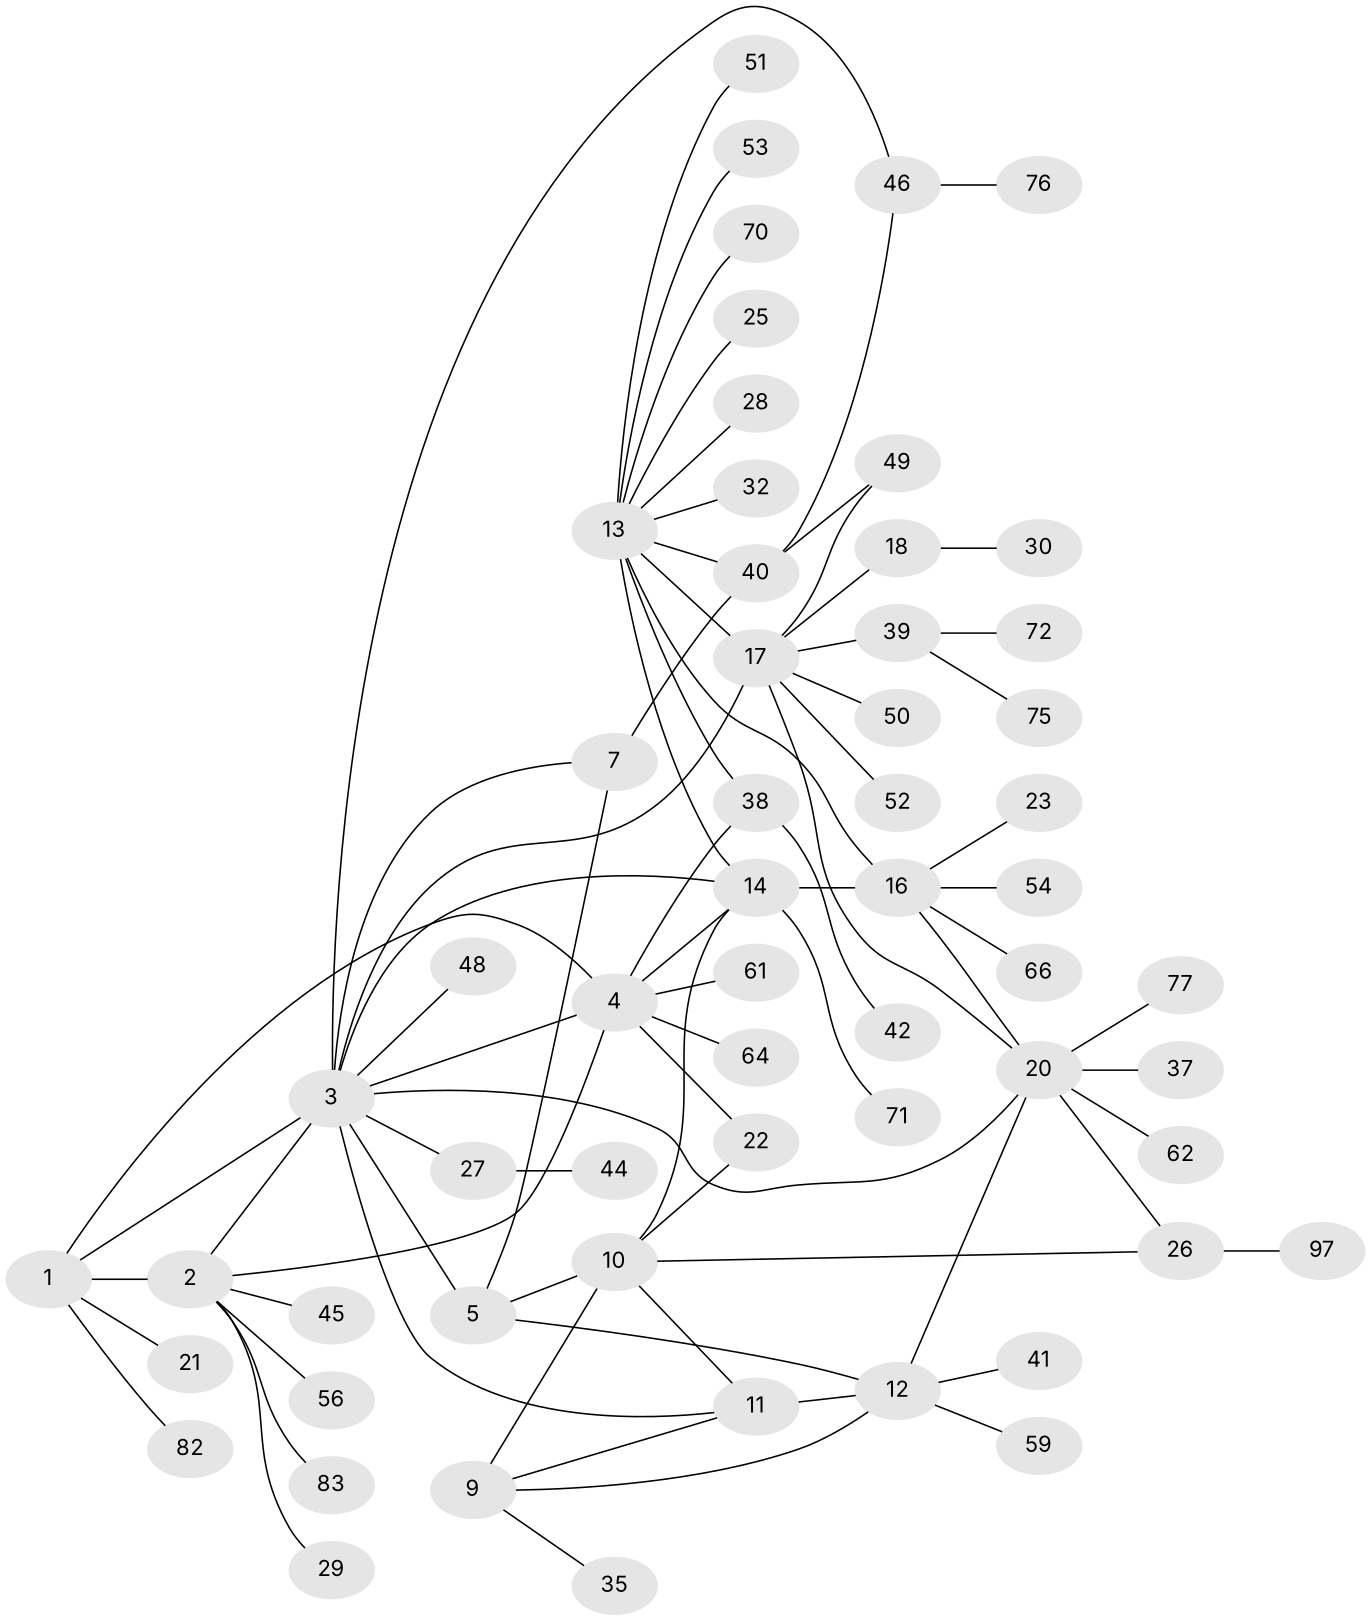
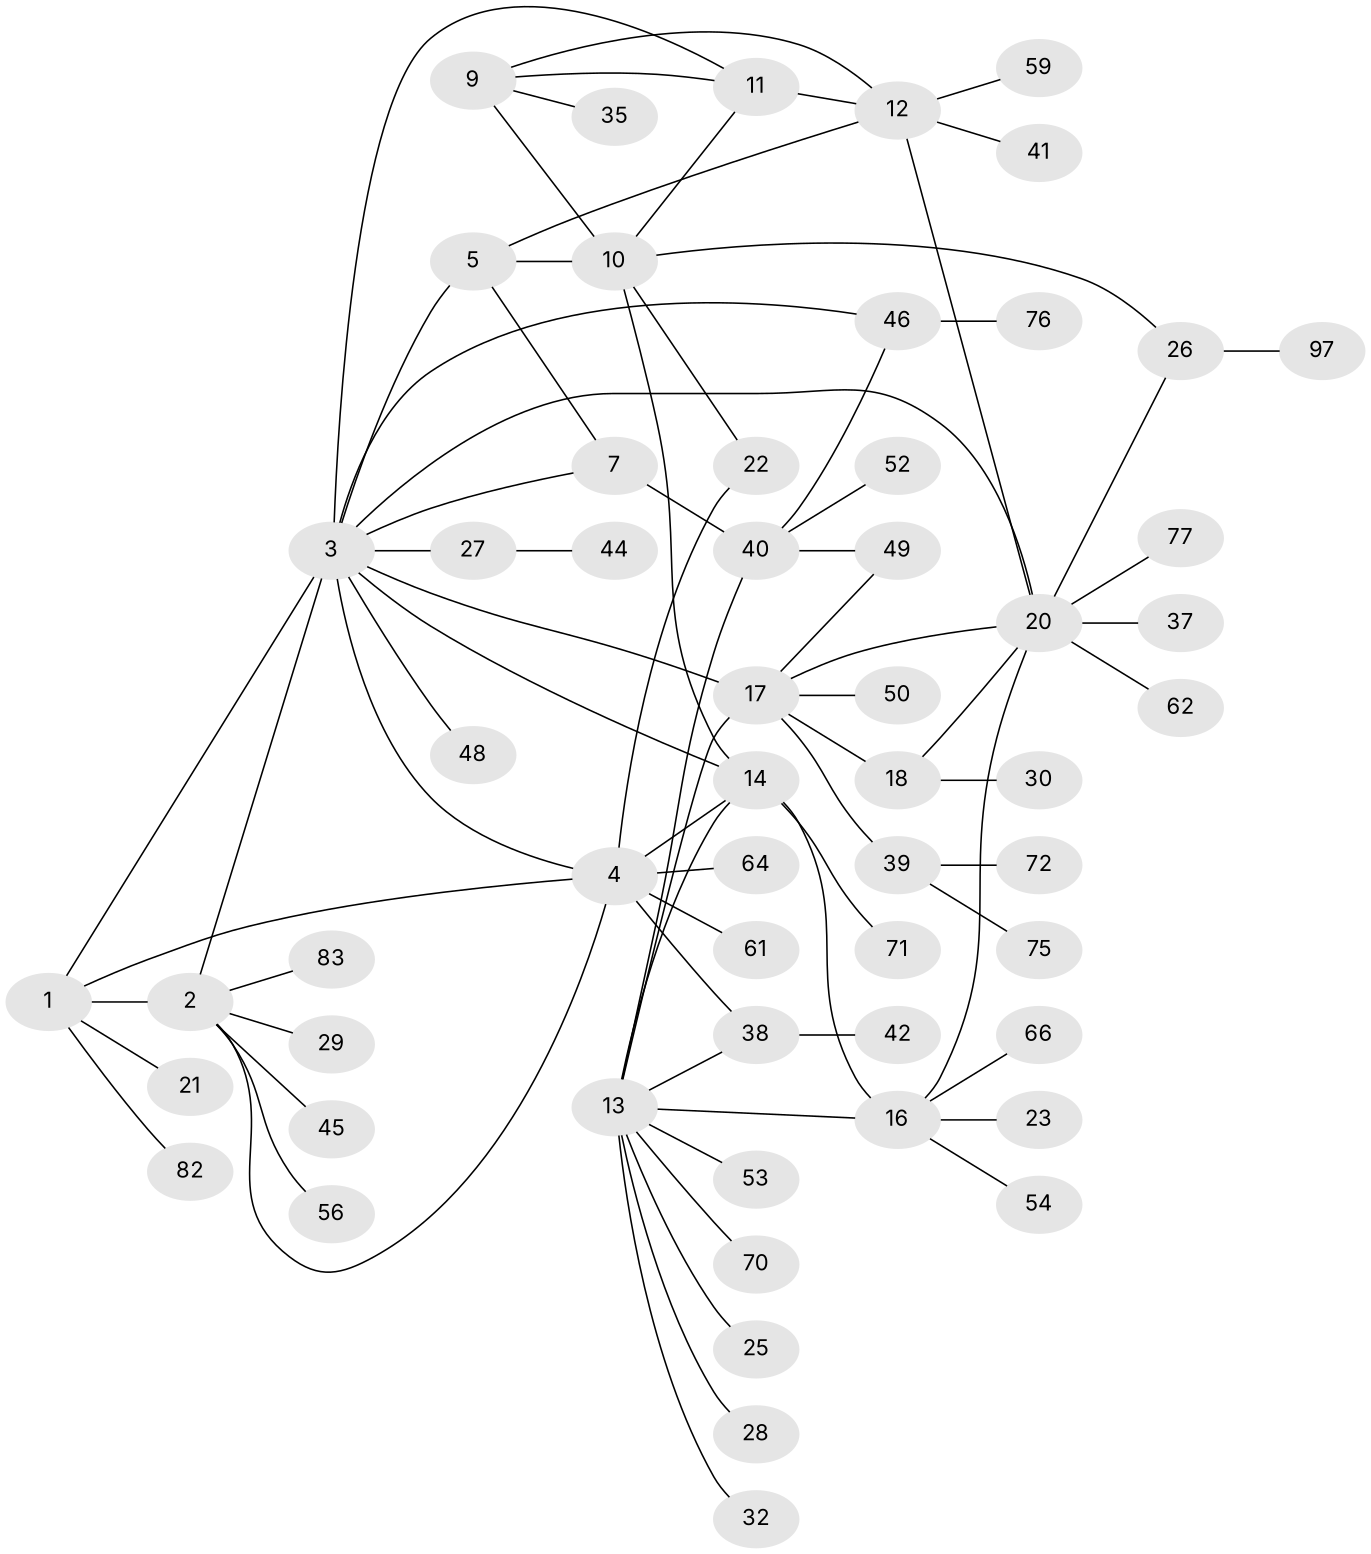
(756, 64) -> none
none -> (971, 703)
(827, 731) -> (827, 508)
